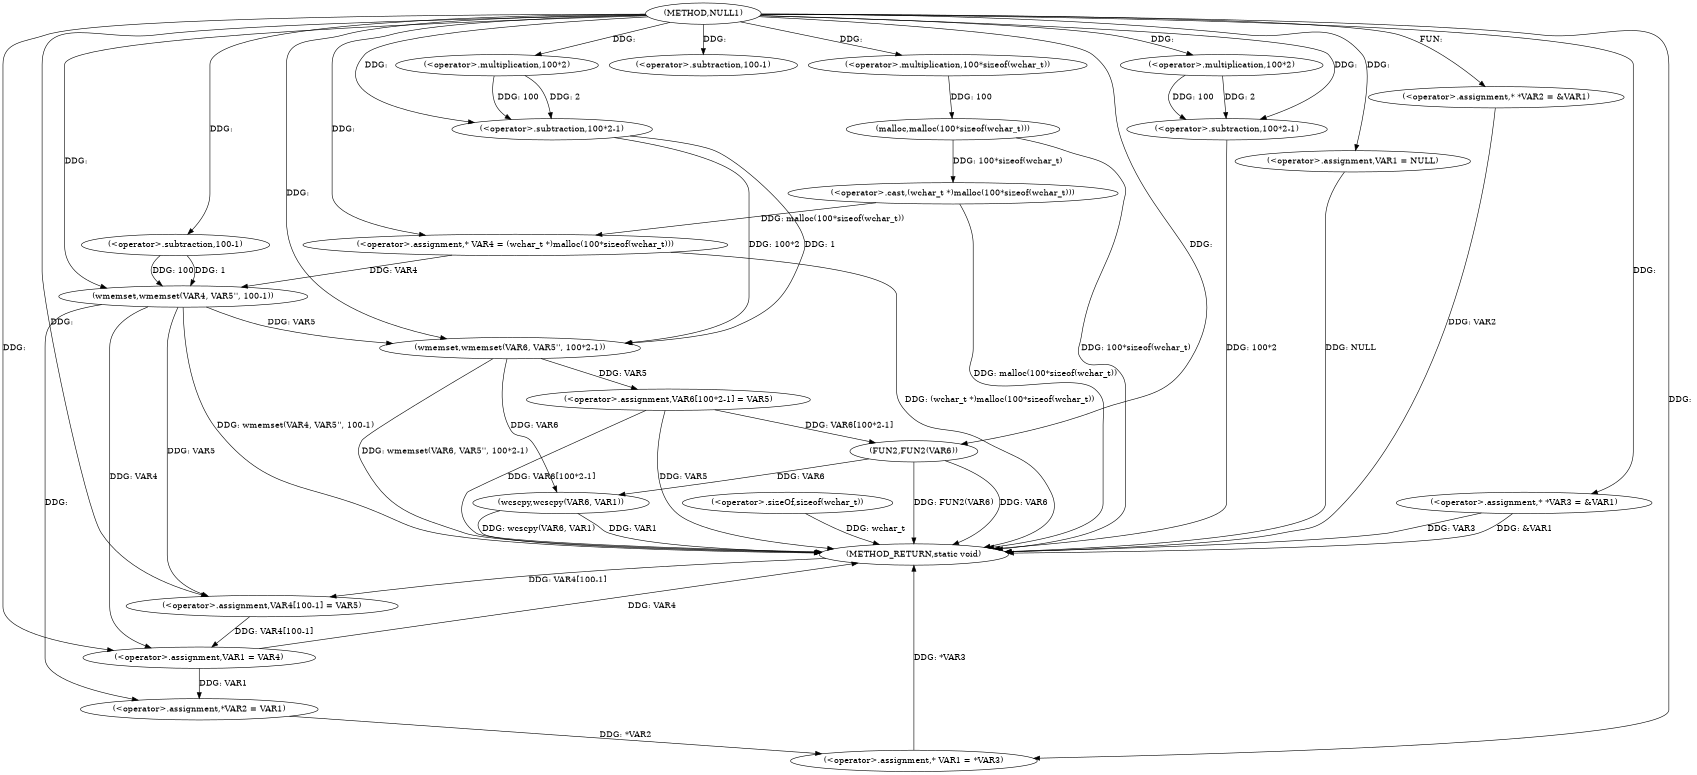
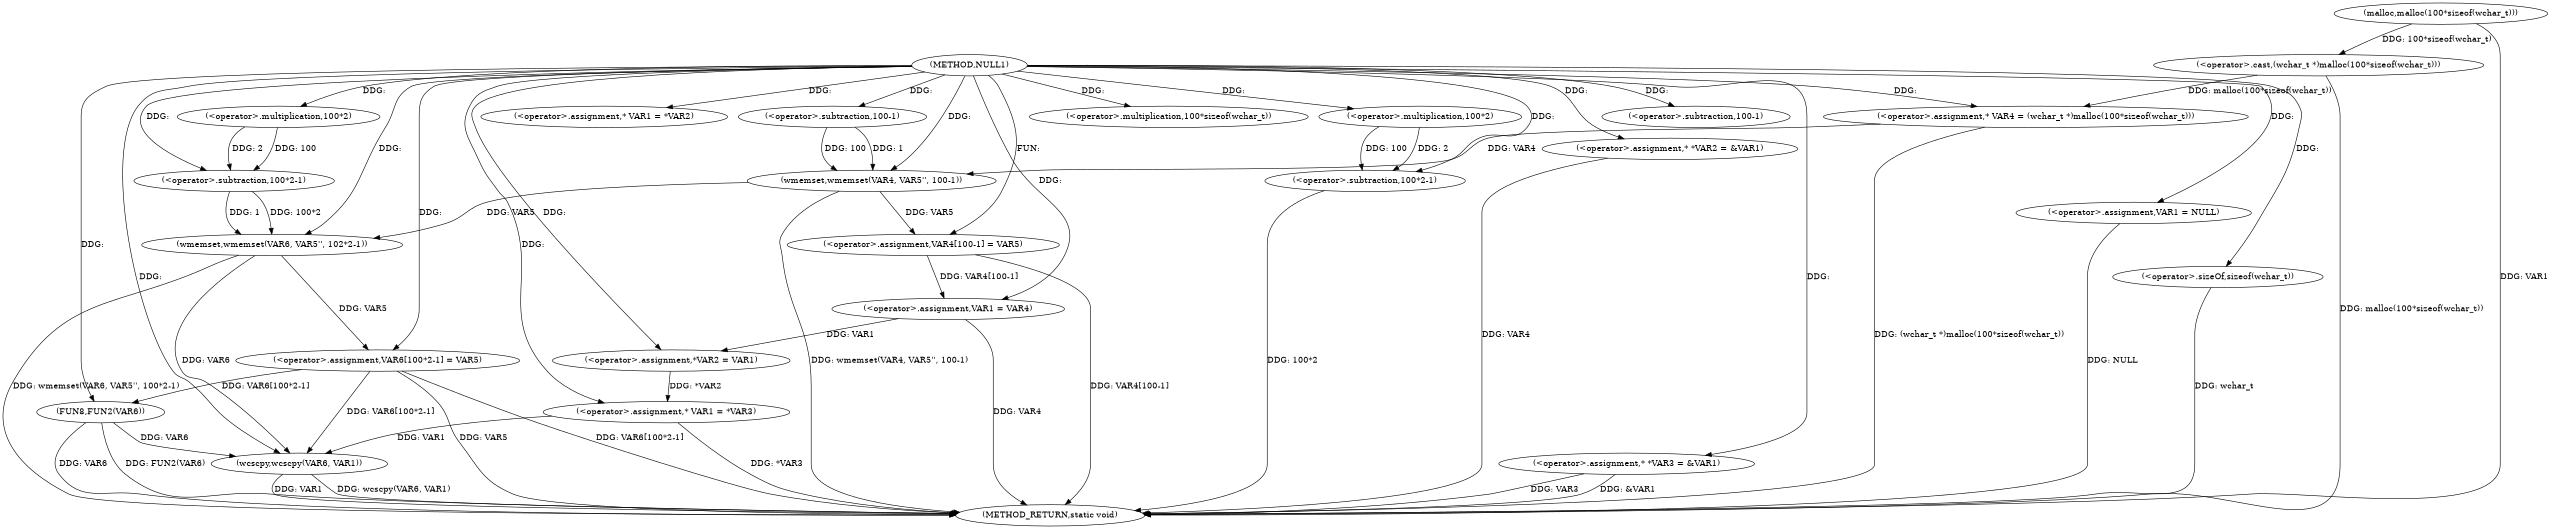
(1433, 39) -> (1578, 91)
none -> (1754, 69)
none -> (319, 77)
none -> (427, 92)
(950, 94) -> none
none -> (604, 117)
(63, 322) -> (1030, 149)
(1473, 322) -> (1506, 335)
(510, 348) -> (272, 245)
(1136, 348) -> (2525, 277)
none -> (340, 410)
none -> (440, 427)
(914, 451) -> (101, 412)
(110, 476) -> none
(45, 513) -> (539, 87)
(581, 572) -> (1091, 342)
